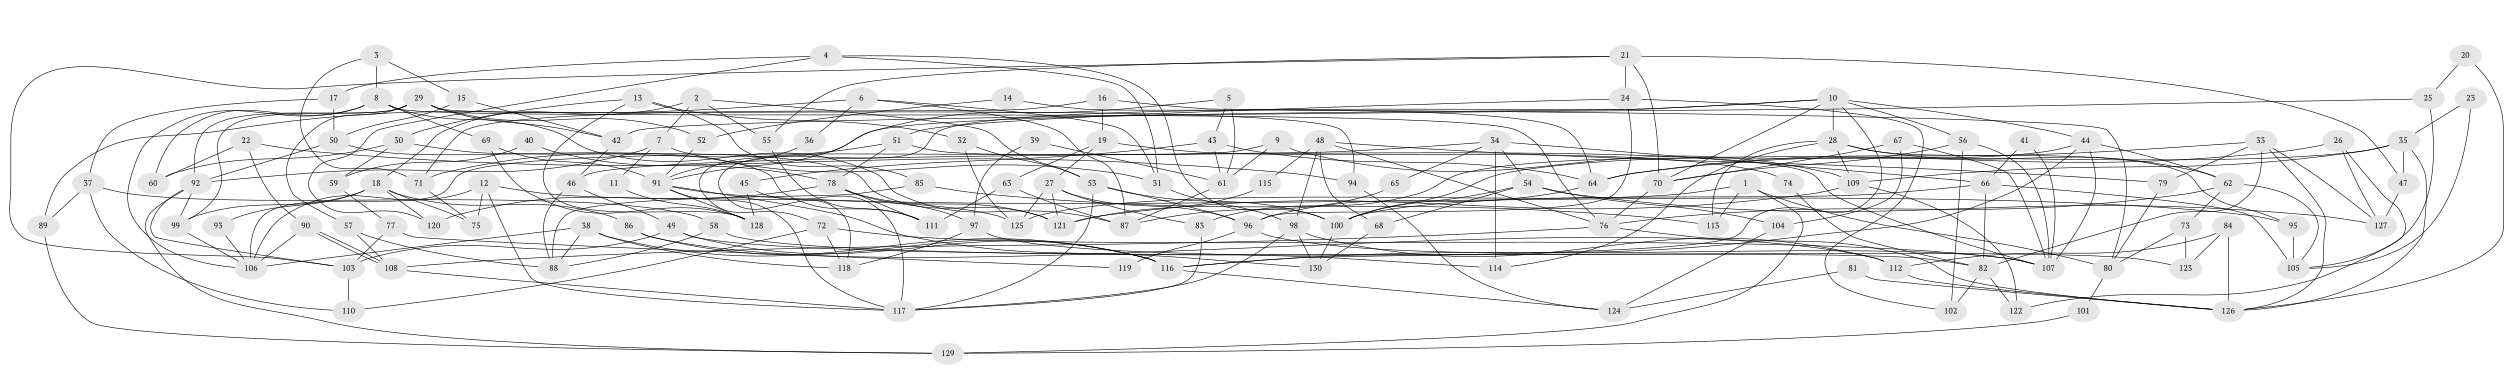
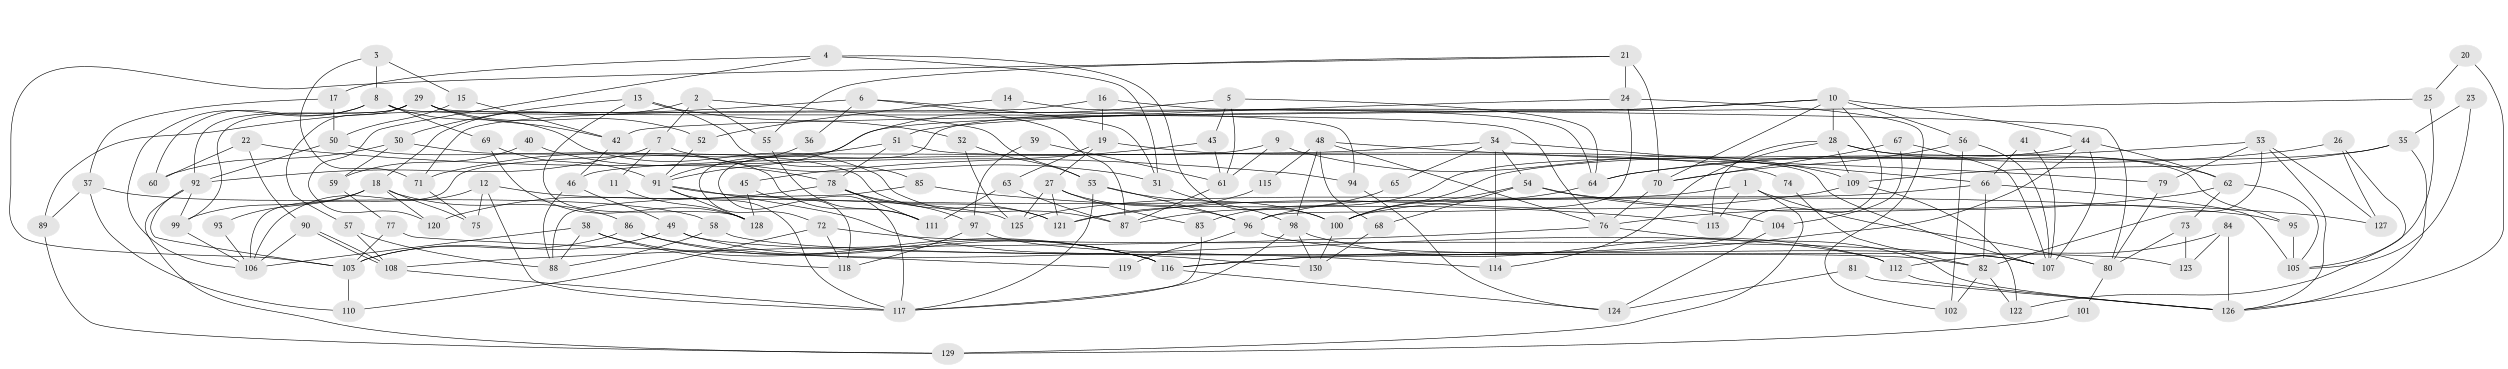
(1403, 162) -> (1363, 102)
(2404, 183) -> none
none -> (489, 247)
